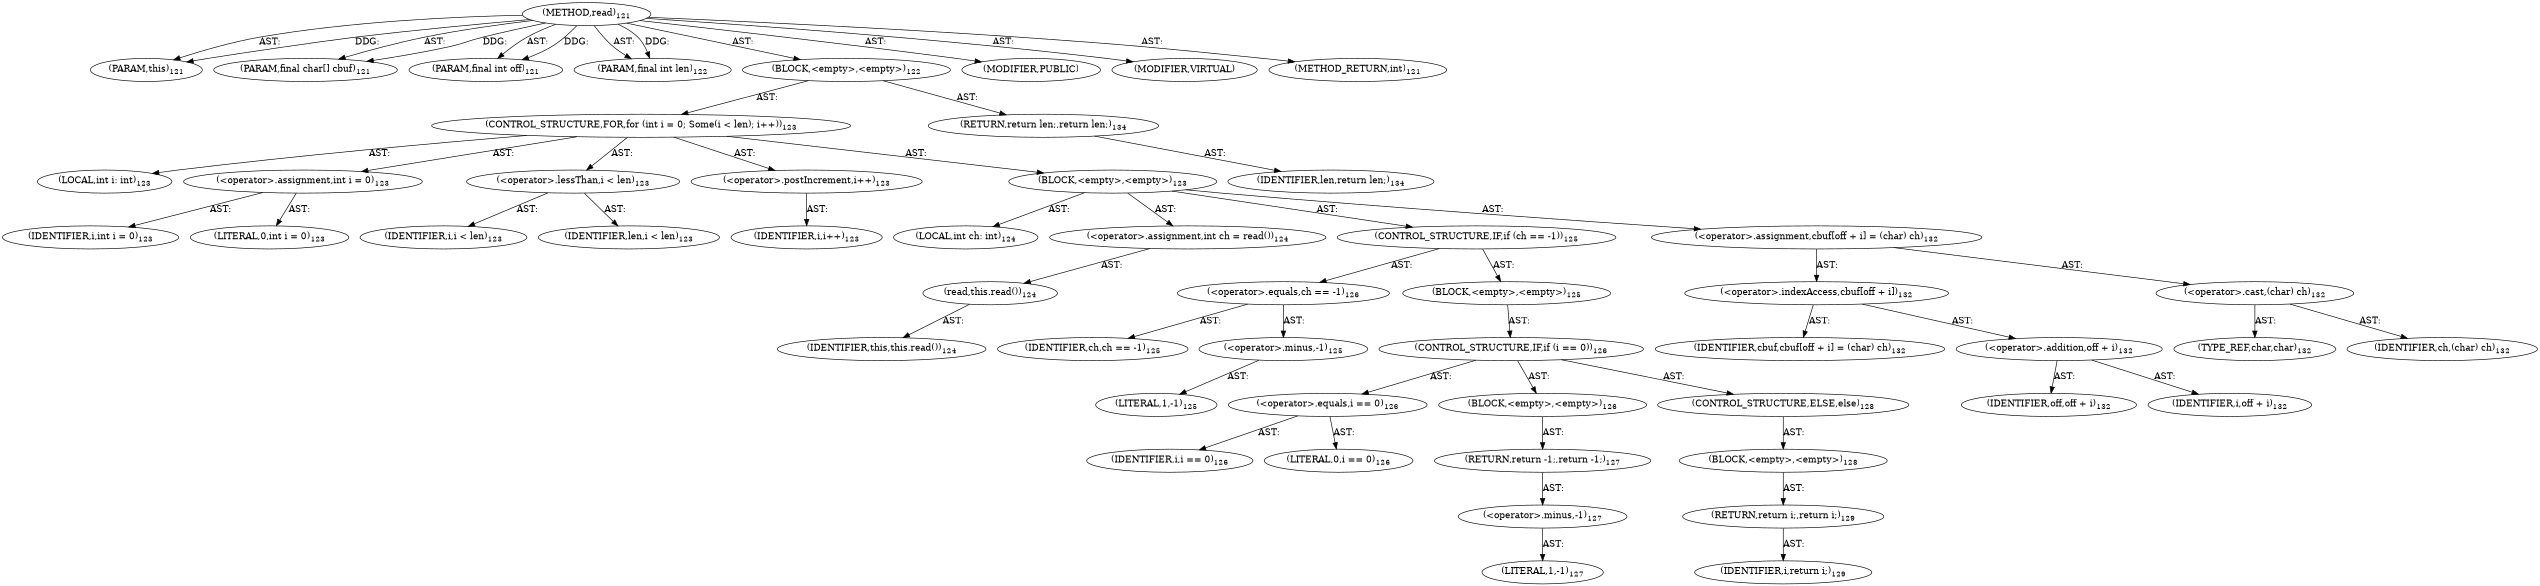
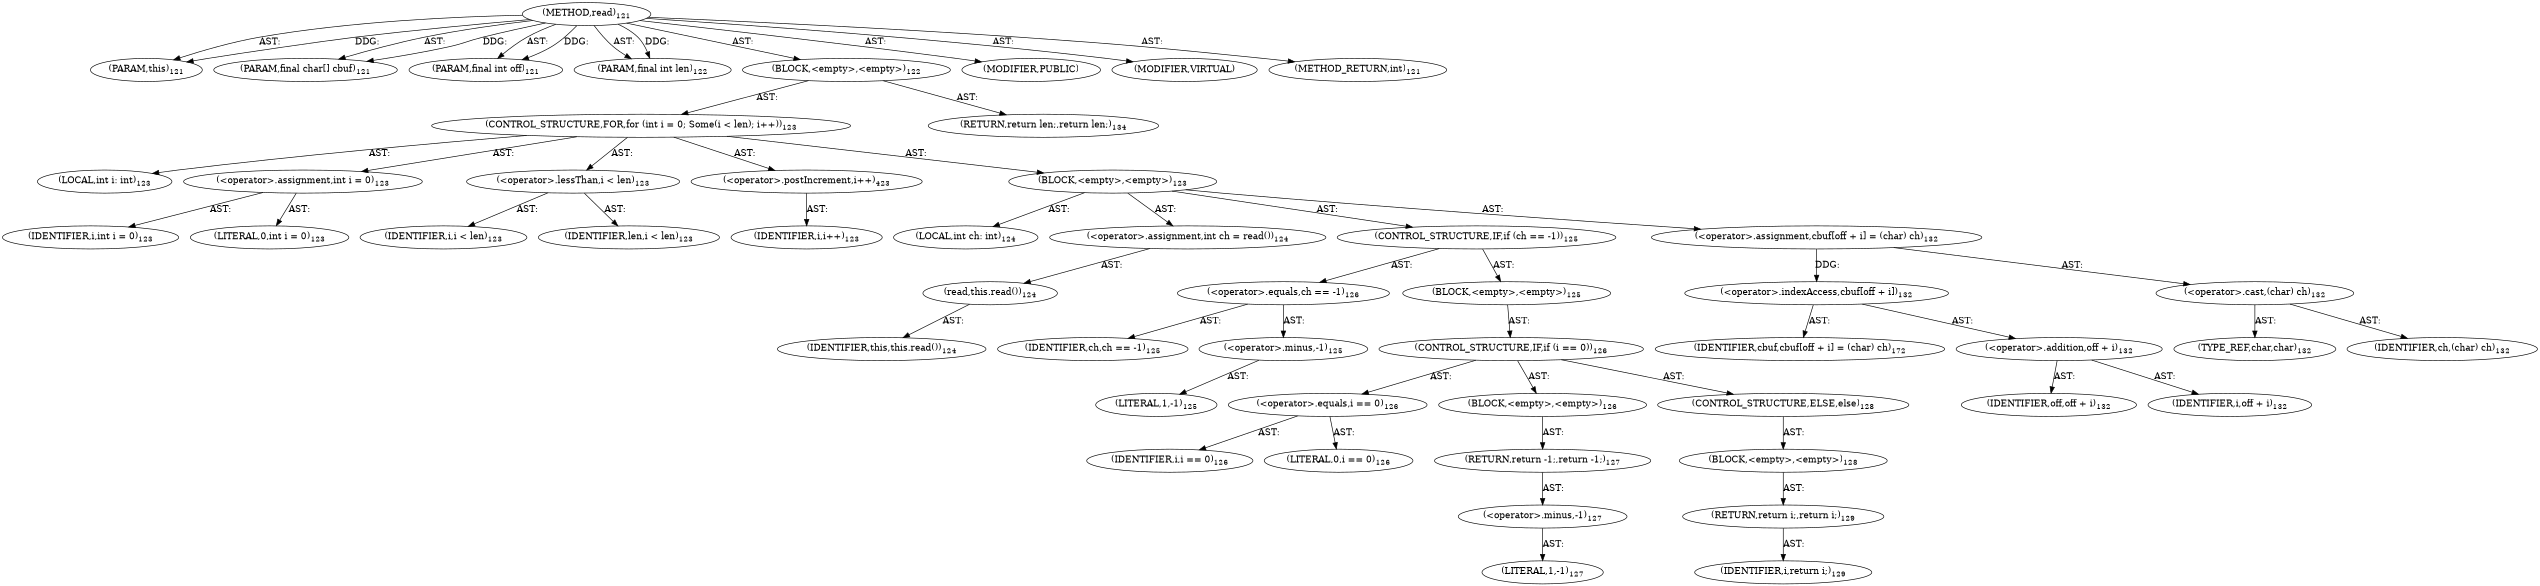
(883, 181) -> (883, 181)
(1331, 182) -> none
(1829, 265) -> (1829, 265)
(1899, 348) -> (1899, 348)
